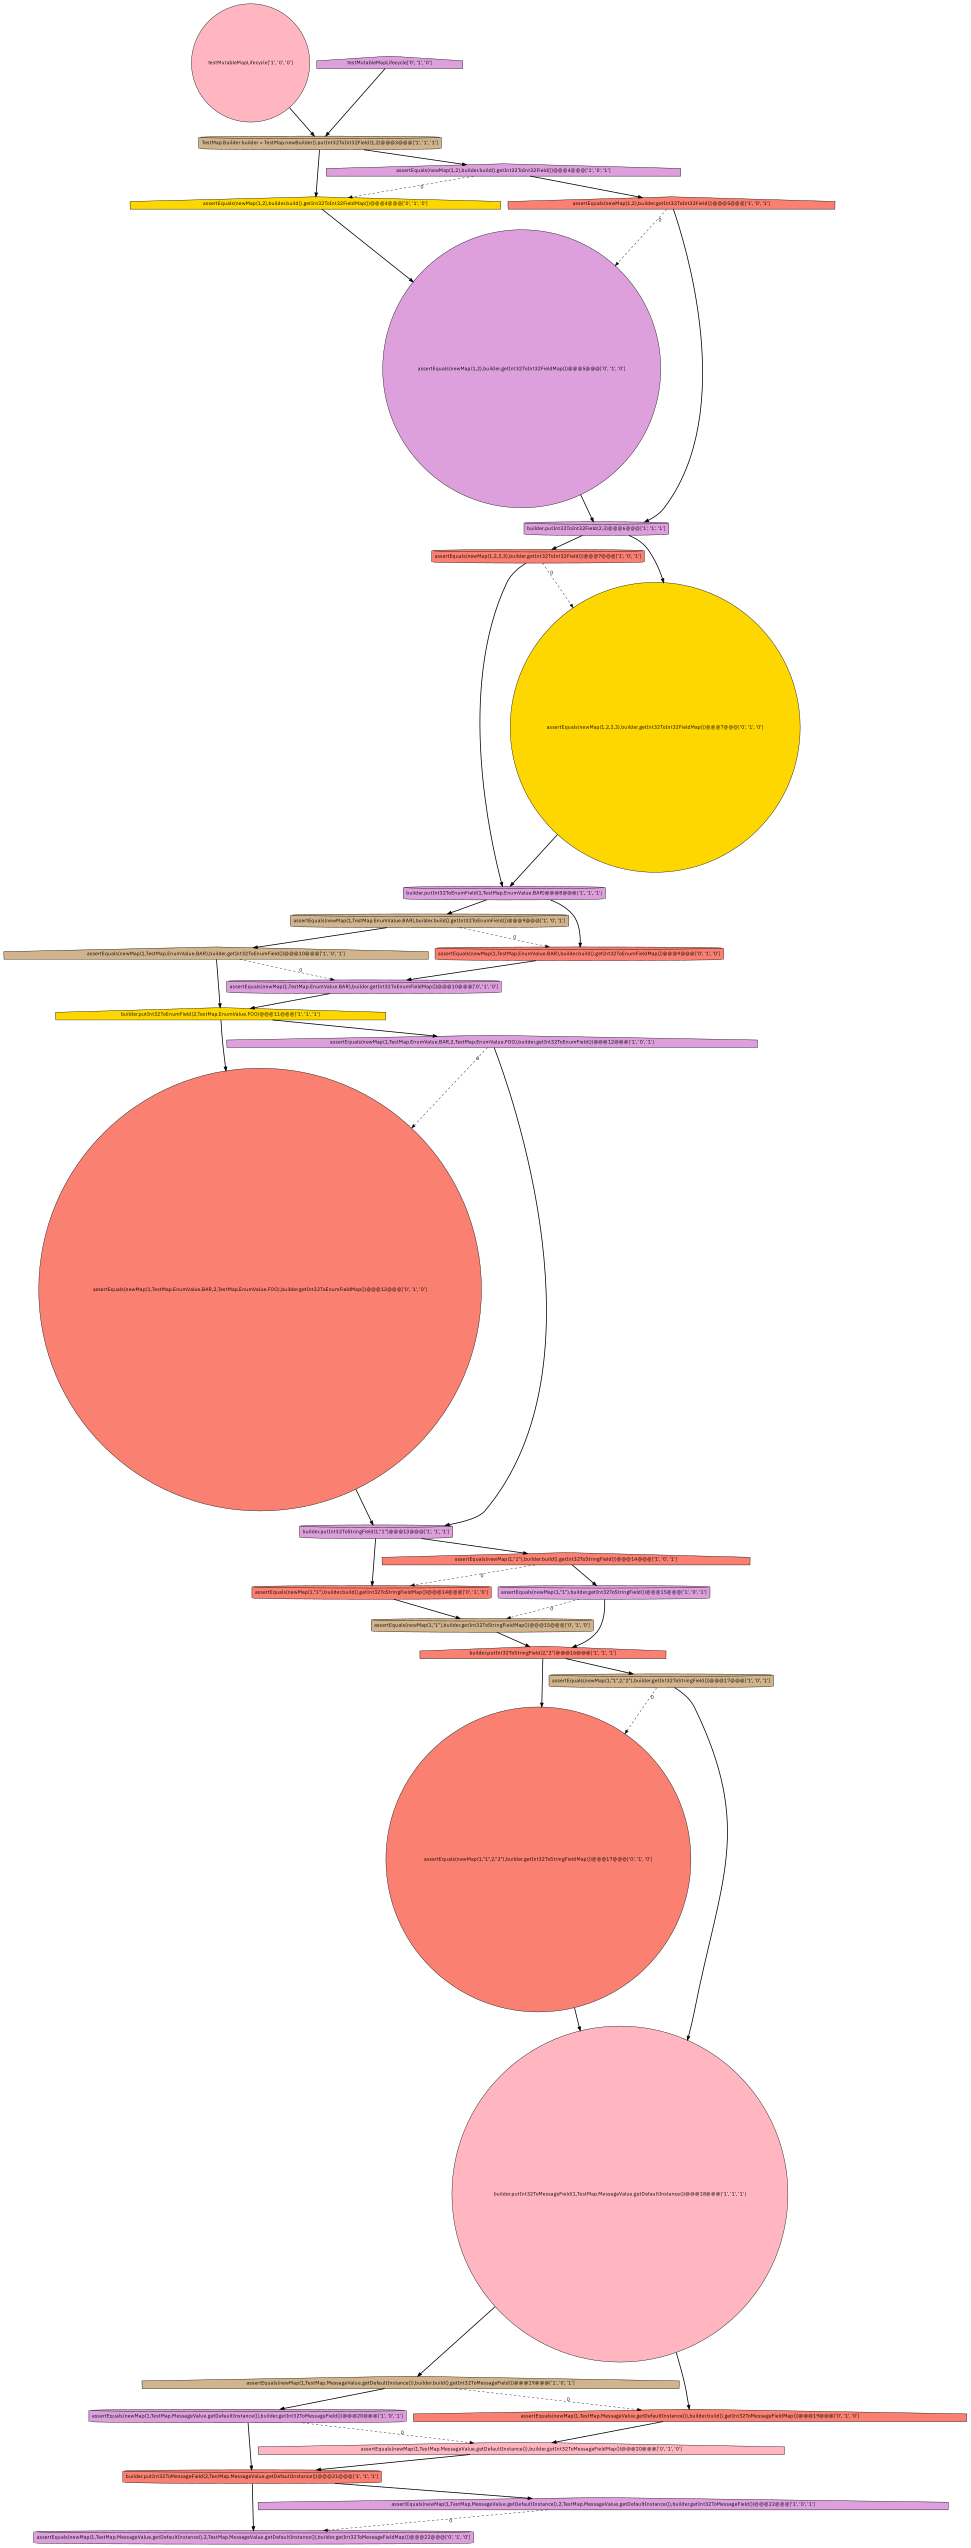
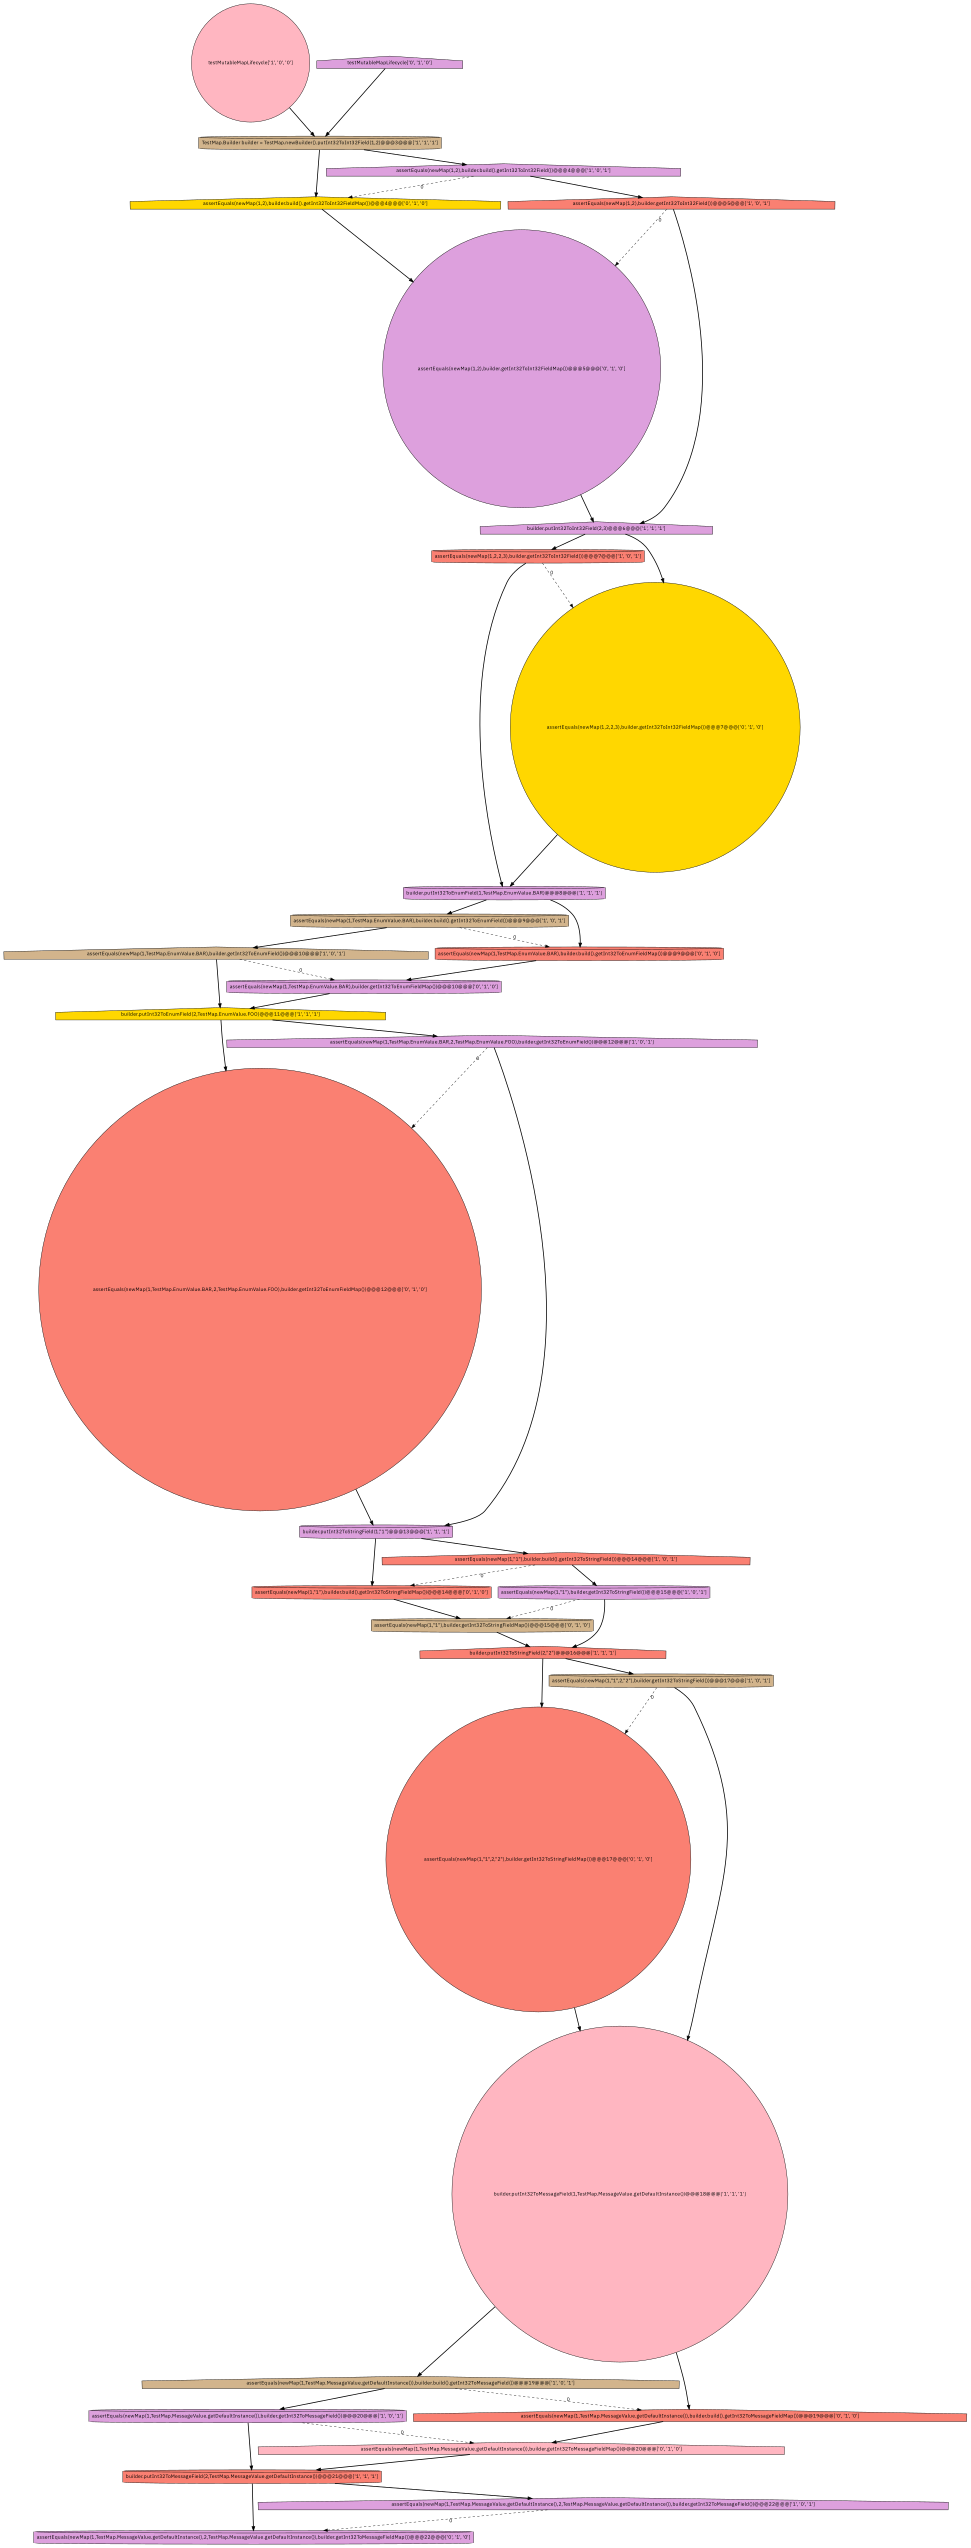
(596, 529) -> (596, 529)
